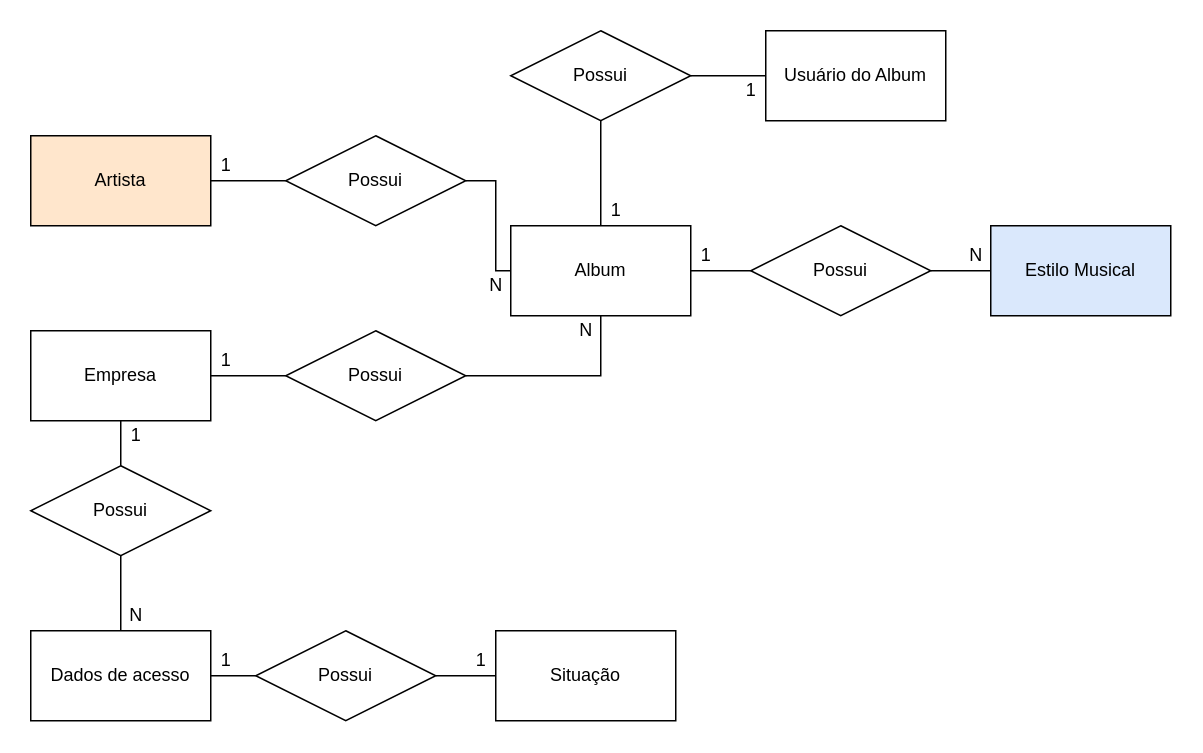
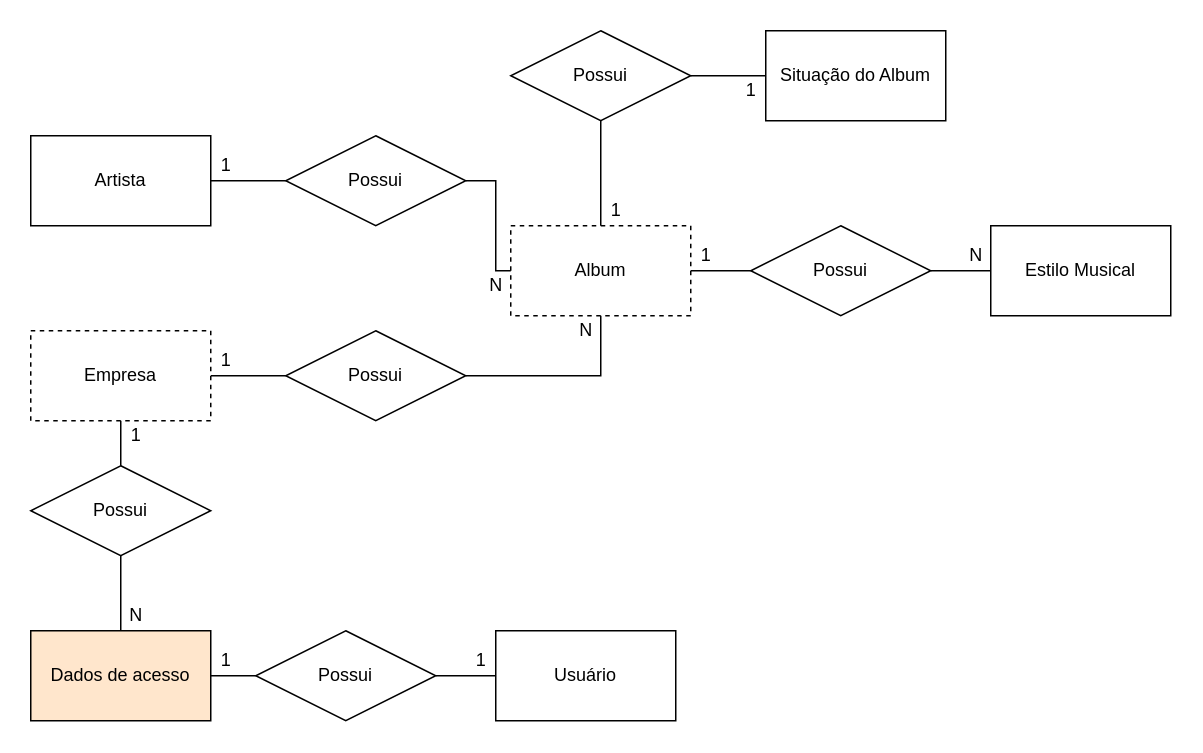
(856, 76) -> (856, 76)
(121, 181) -> (121, 181)
(601, 271) -> (601, 271)
(1081, 271) -> (1081, 271)
(121, 376) -> (121, 376)
(121, 676) -> (121, 676)
(586, 676) -> (586, 676)
